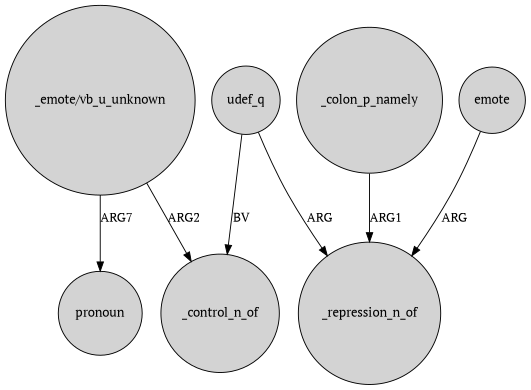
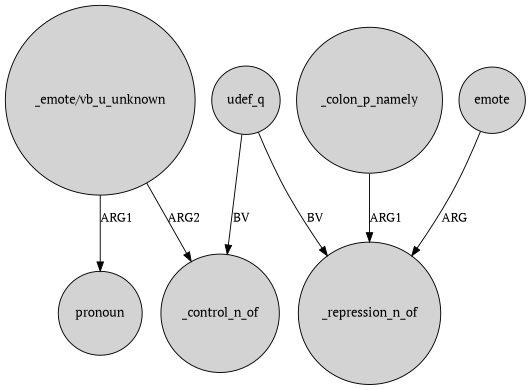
(117, 218) -> (117, 218)
(320, 218) -> (316, 218)
